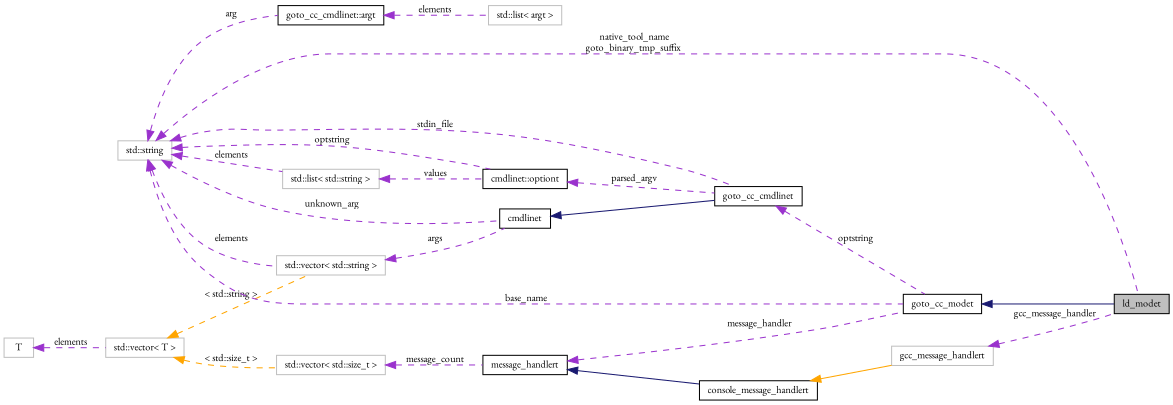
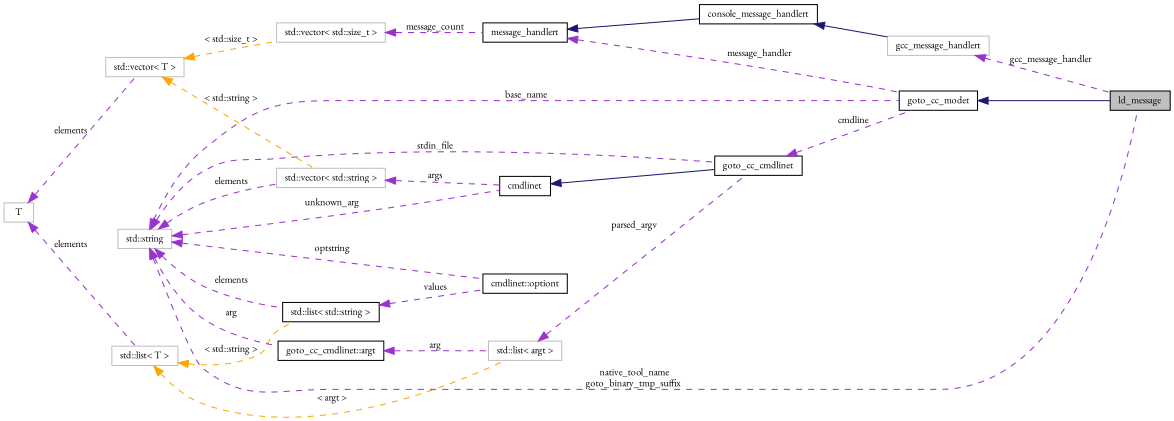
(434, 10) -> (434, 345)
(331, 179) -> (331, 312)
(646, 188) -> (646, 255)
(855, 238) -> (852, 120)
(1142, 304) -> (1140, 101)
none -> (145, 356)
(856, 372) -> (856, 31)
